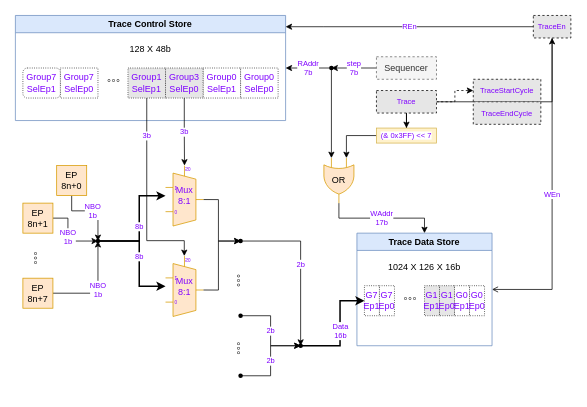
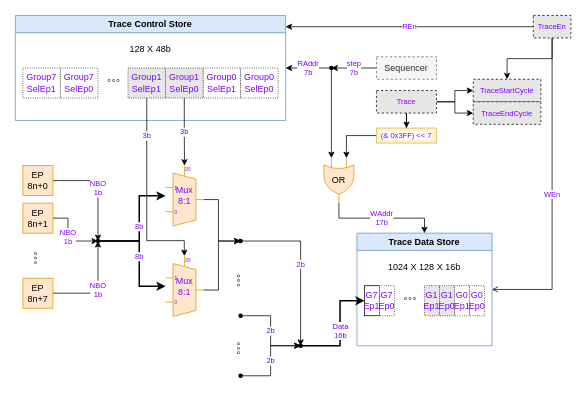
none -> (528, 59)
(42, 83) -> (42, 83)
(184, 83) -> (184, 83)
(457, 90) -> (457, 90)
(464, 102) -> (455, 110)
(72, 180) -> (38, 180)
(424, 267) -> (424, 267)
(372, 300) -> (372, 300)
